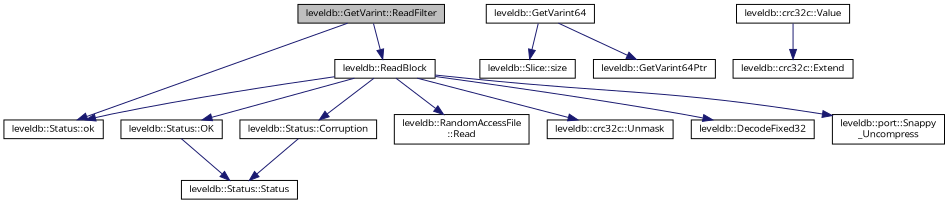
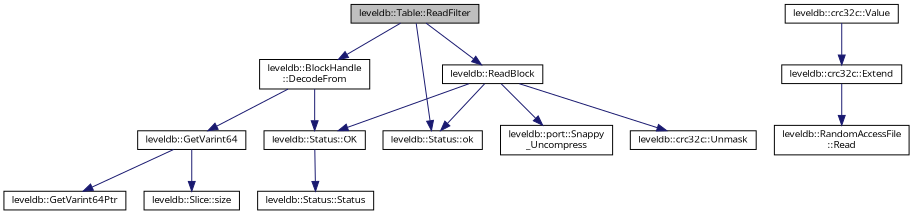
(371, 14) -> (415, 14)
none -> (315, 74)
(416, 93) -> (842, 100)
(308, 129) -> none
(753, 129) -> none
